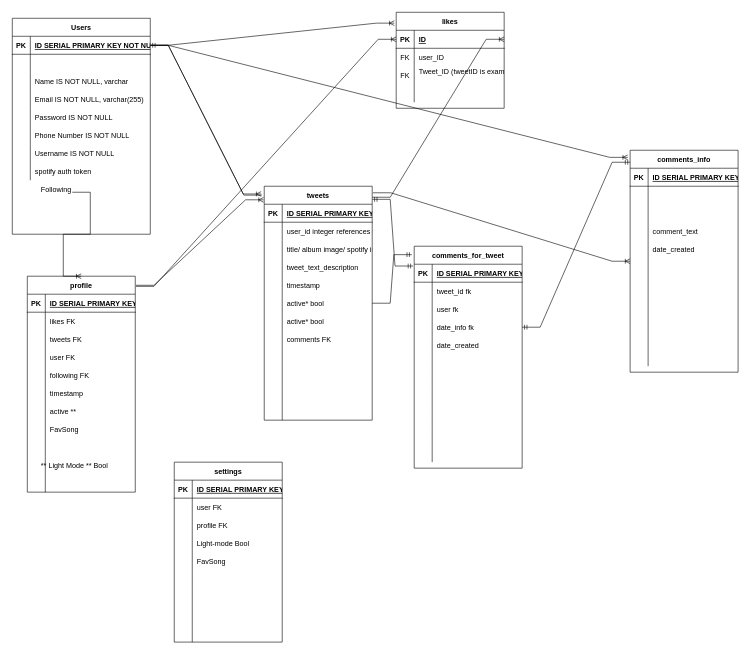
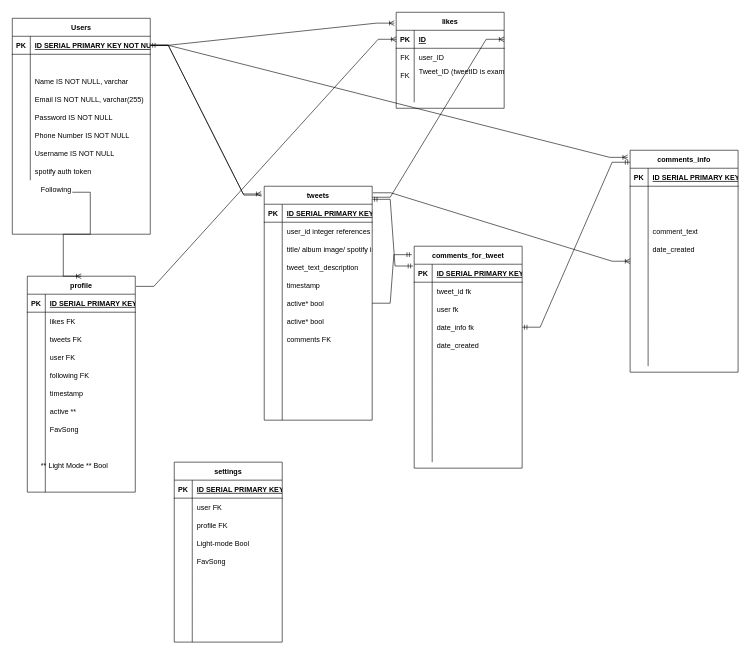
(207, 236) -> none
